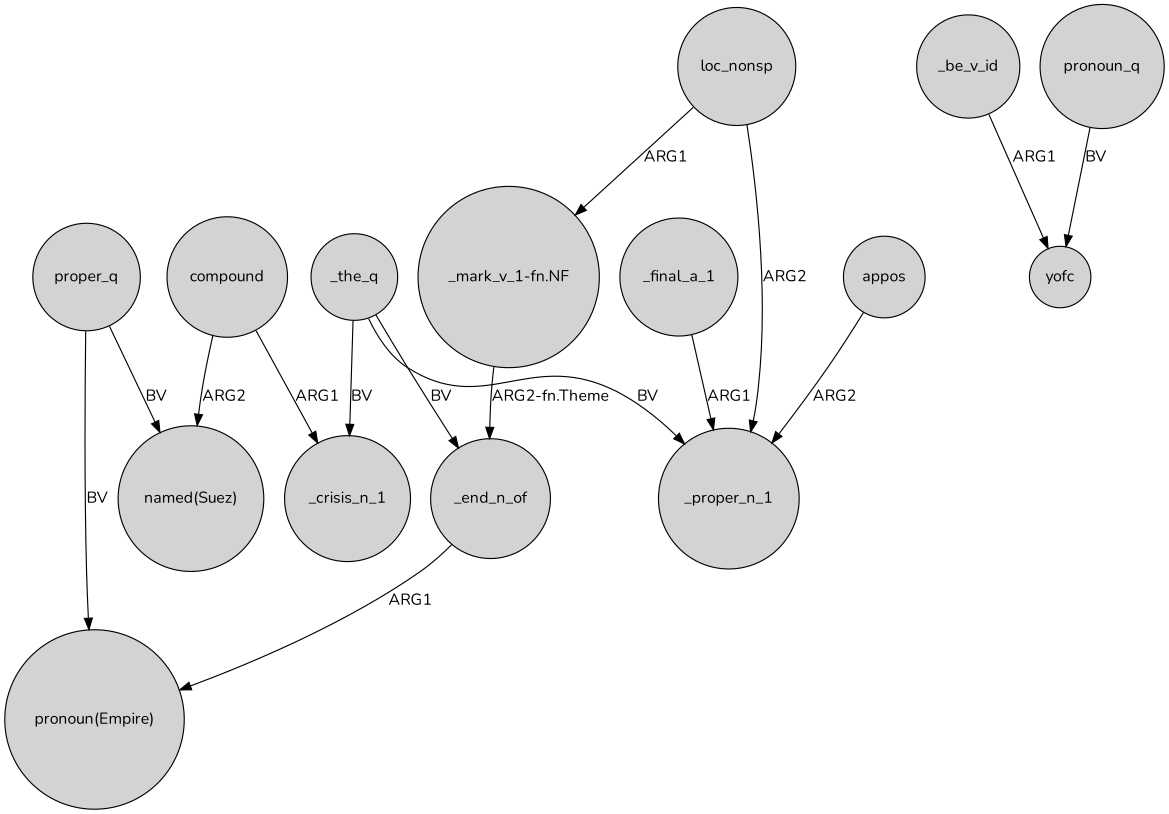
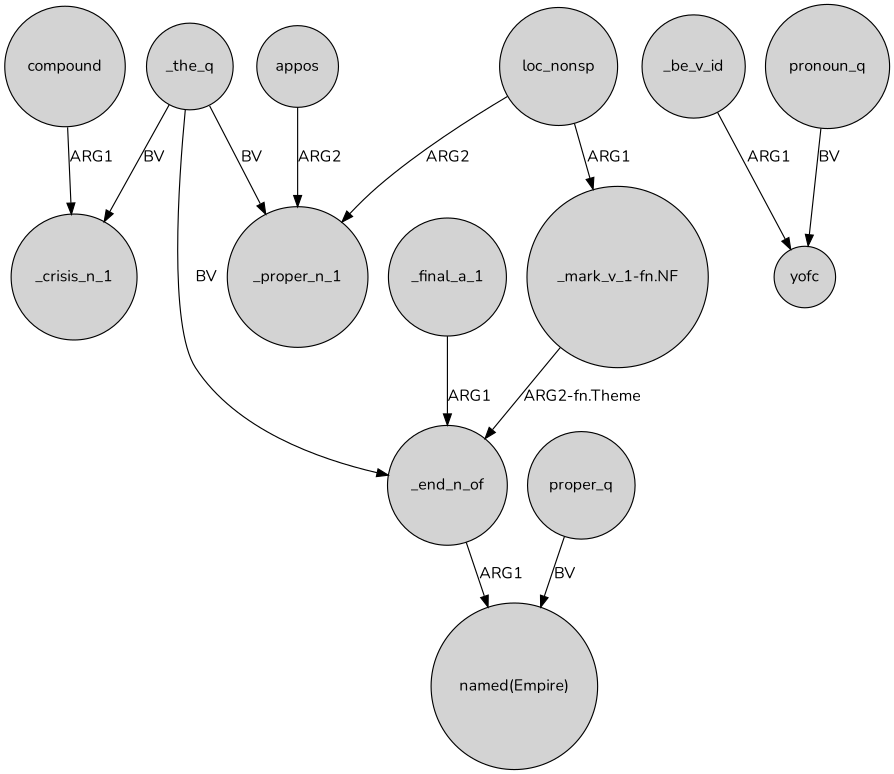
(701, 377) -> (447, 375)
(191, 499) -> none
(95, 719) -> (514, 686)
